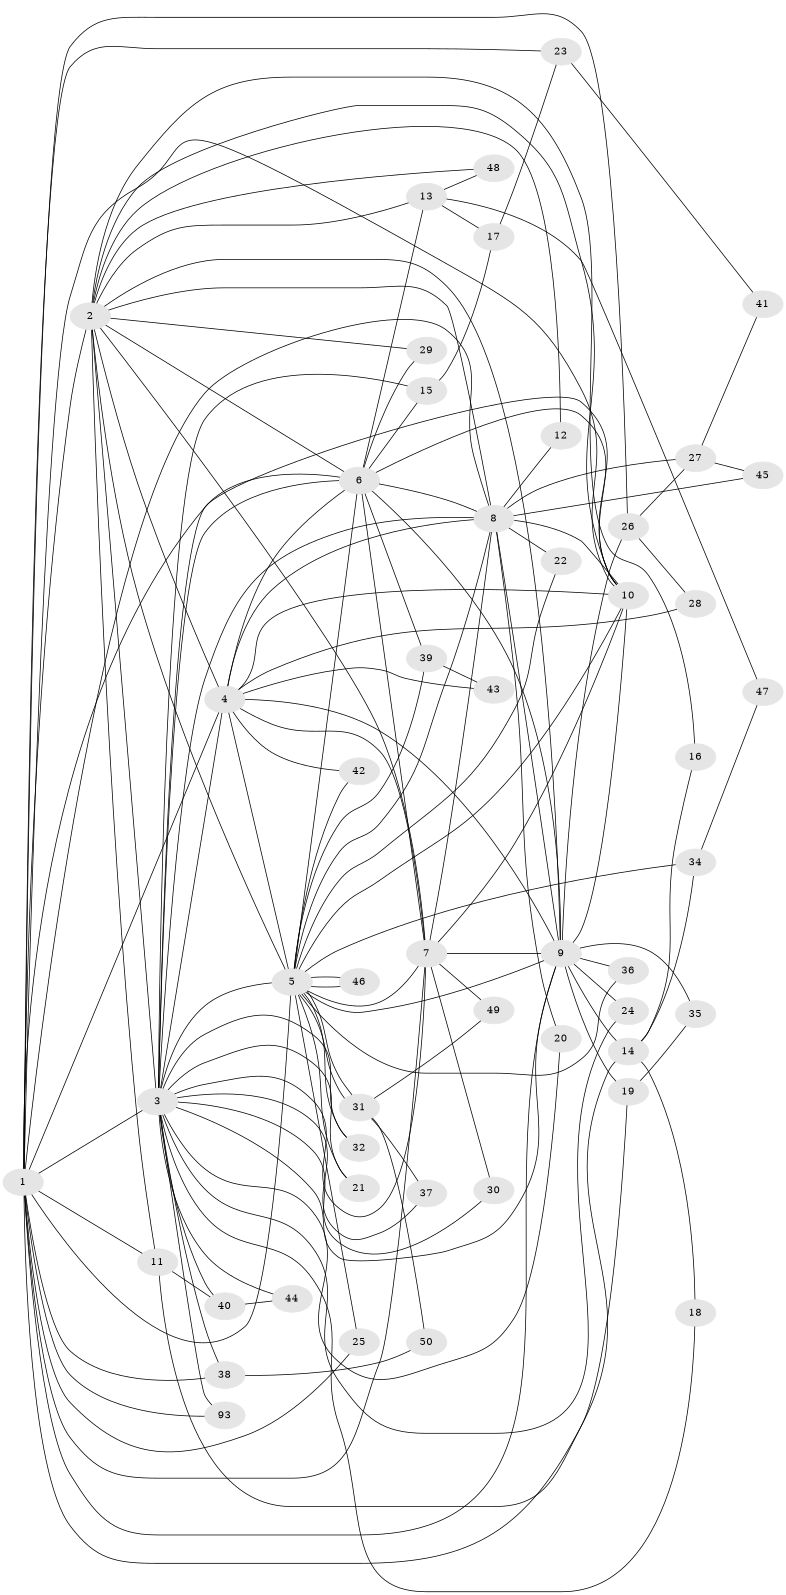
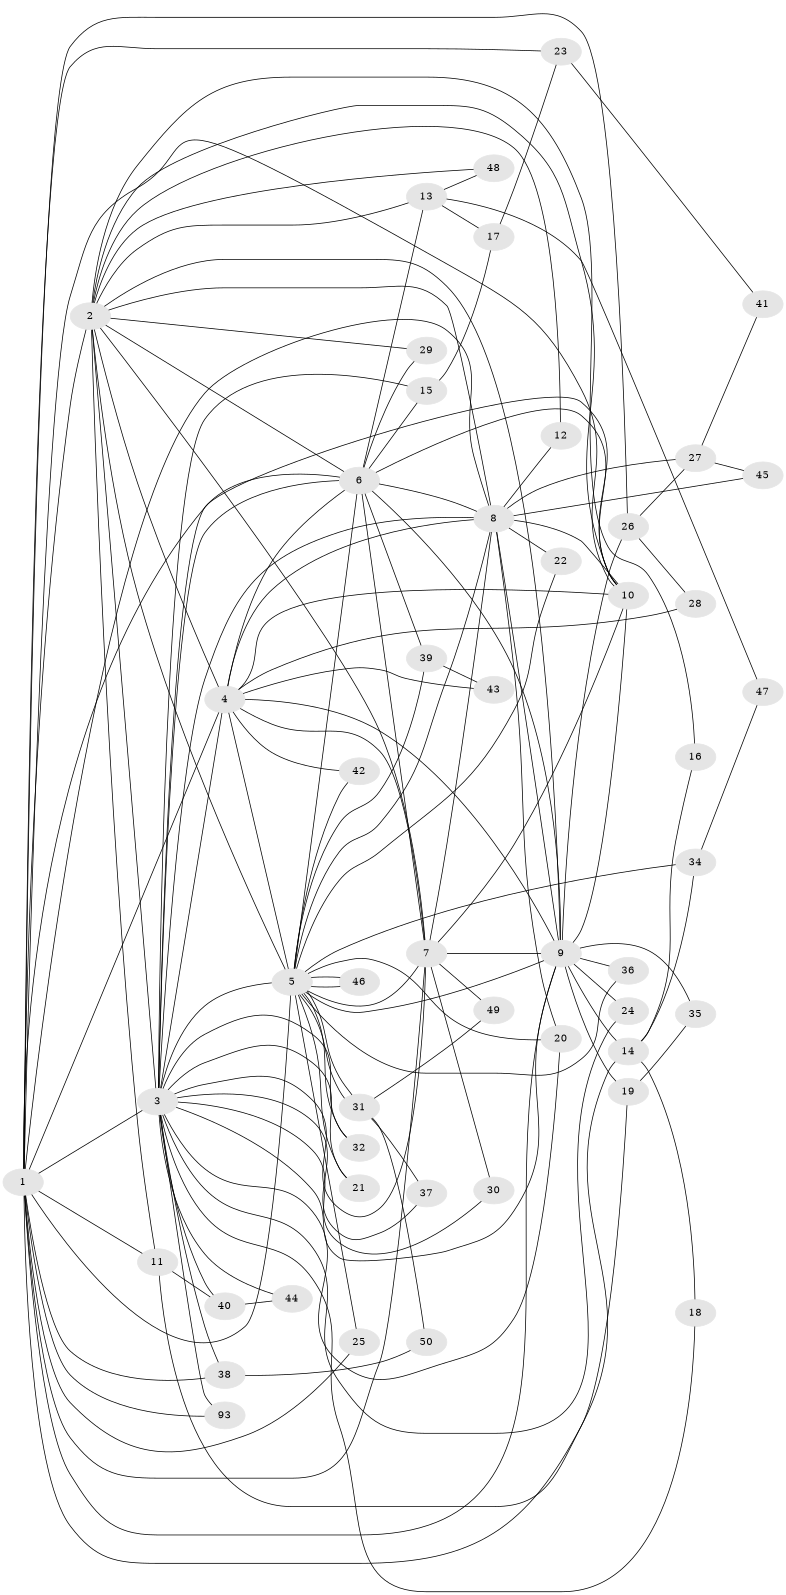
(480, 809) -> (416, 984)
